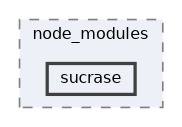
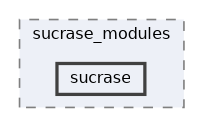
(91, 35) -> (102, 35)
